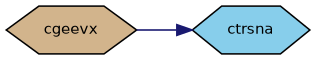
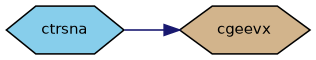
(157, 30) -> (144, 30)
